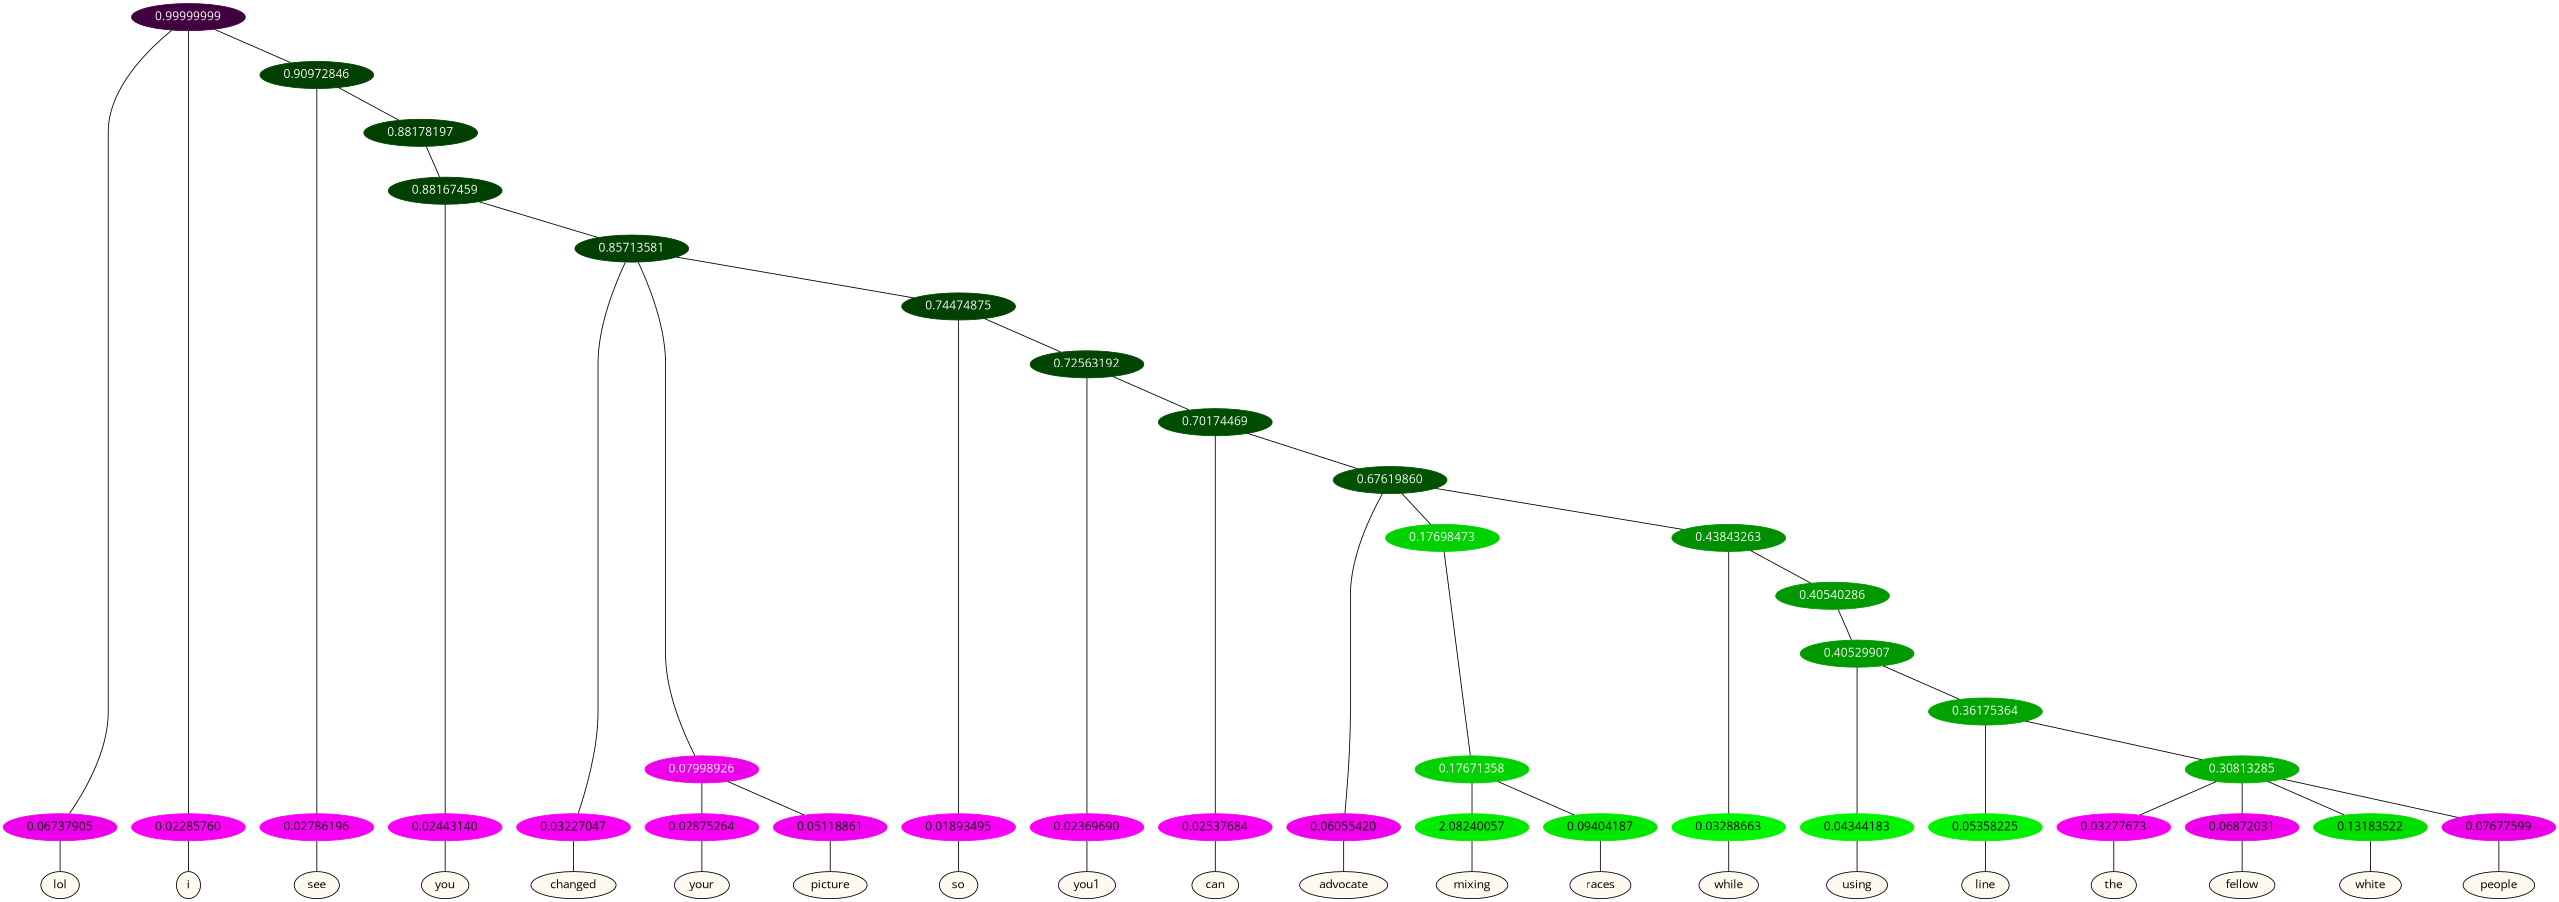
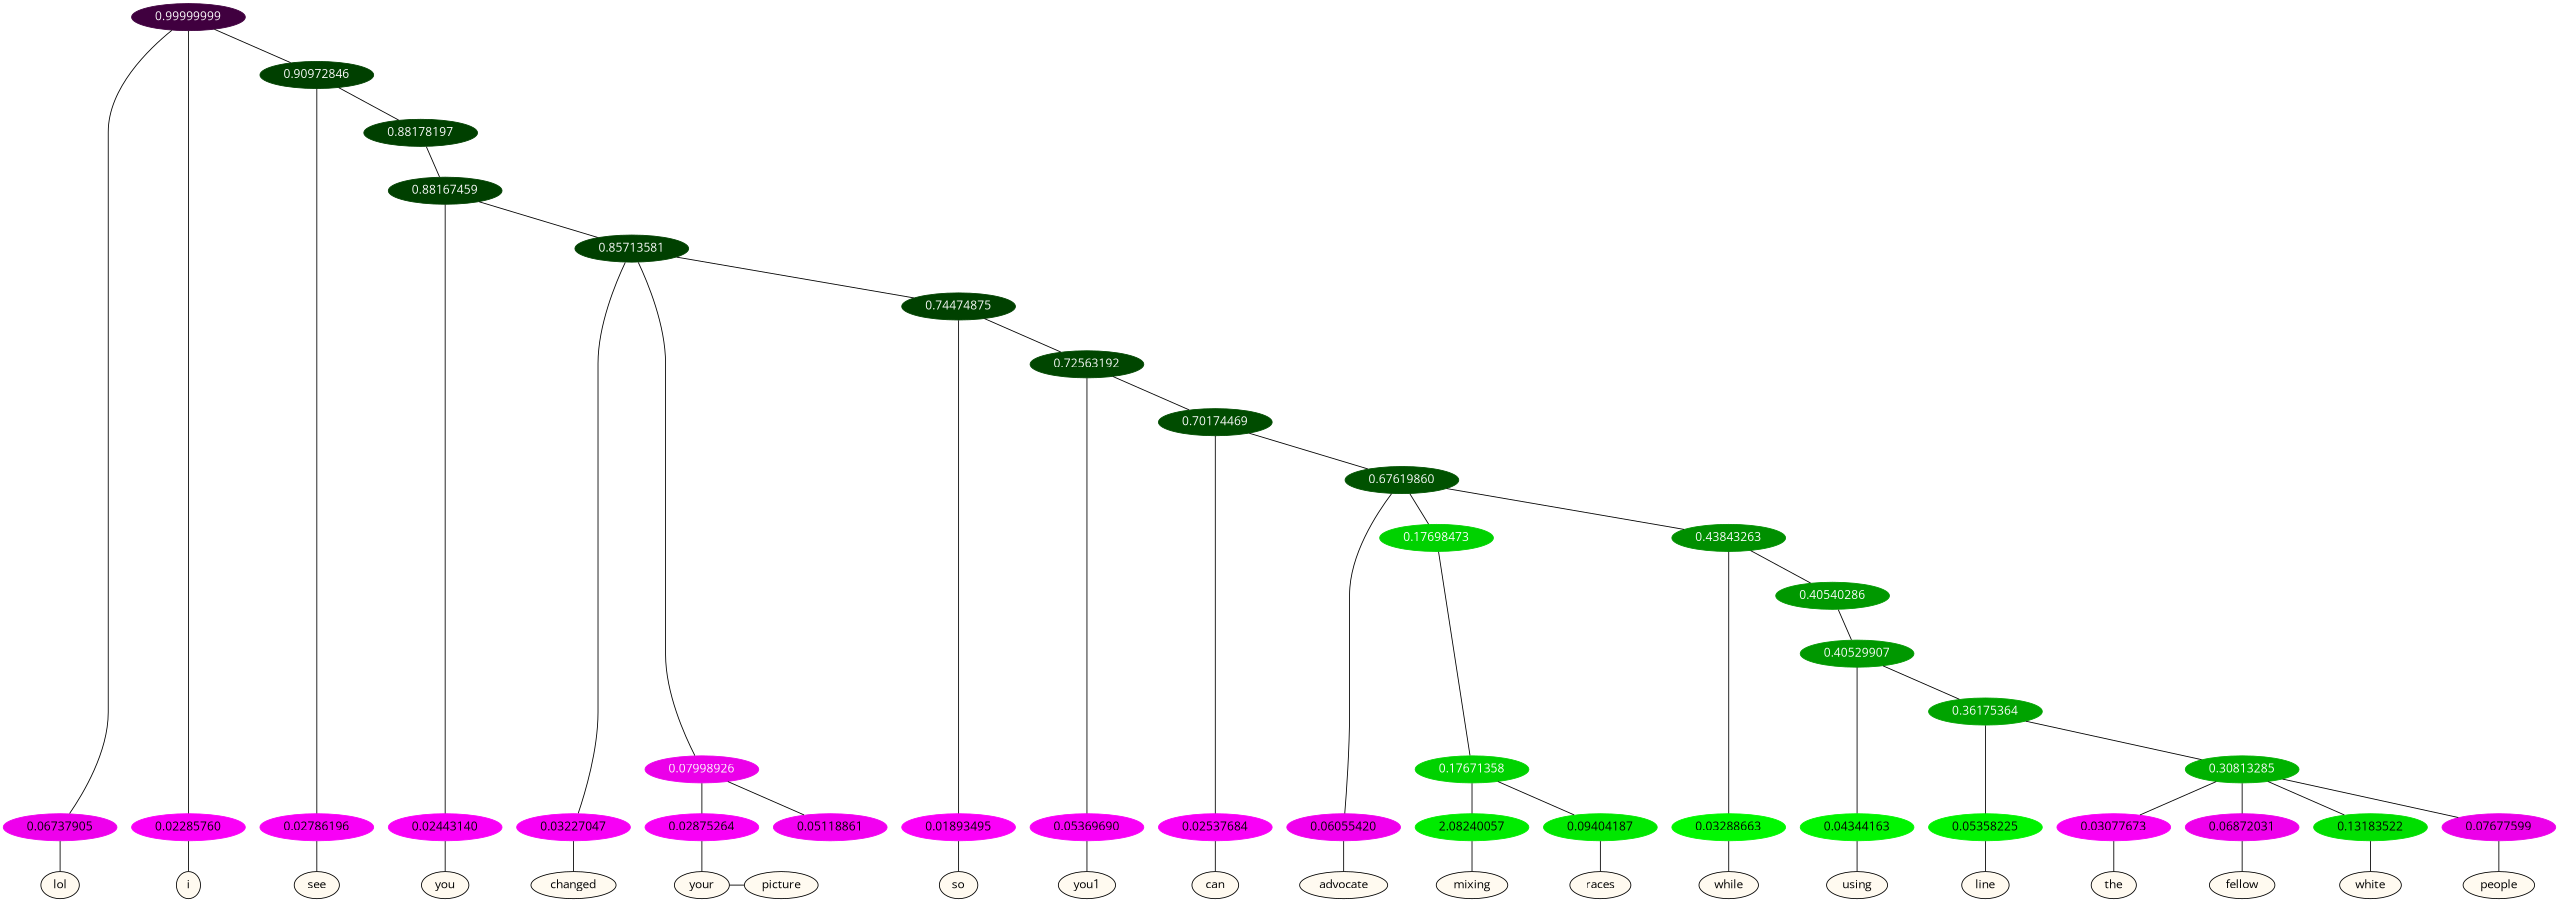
(1087, 827) -> (1087, 827)
(1857, 827) -> (1857, 827)
(2114, 827) -> (2114, 827)
(830, 856) -> (737, 885)
